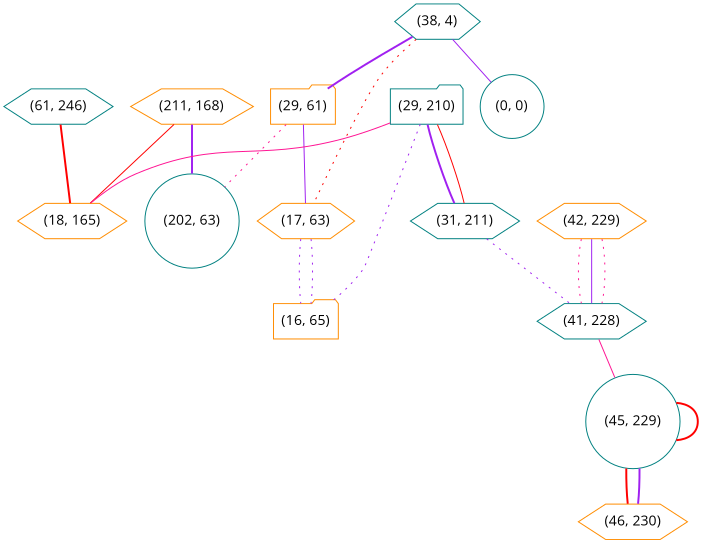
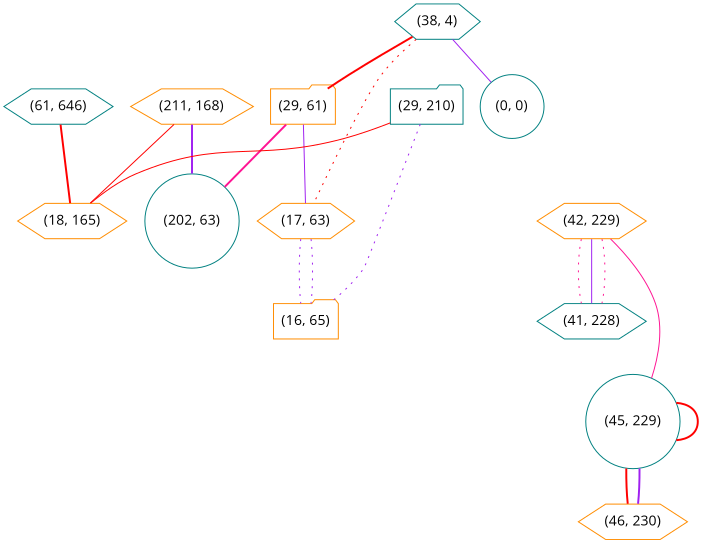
(370, 62) -> (370, 62)
(58, 107) -> (58, 107)
(236, 152) -> (236, 152)
(254, 157) -> (254, 157)
(465, 221) -> none
(607, 358) -> (655, 302)
